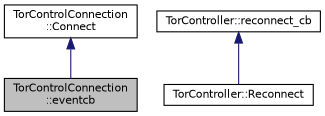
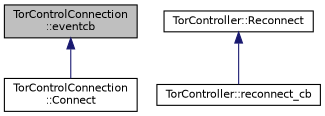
(71, 64) -> (71, 64)
(239, 64) -> (239, 64)
